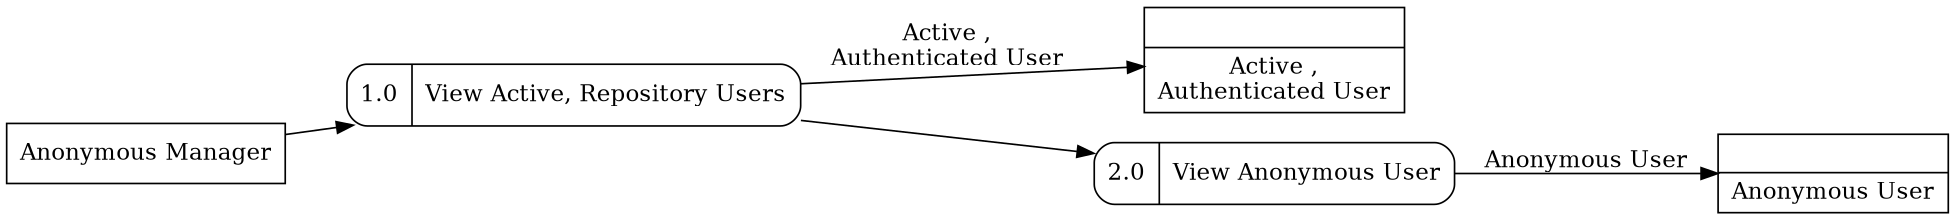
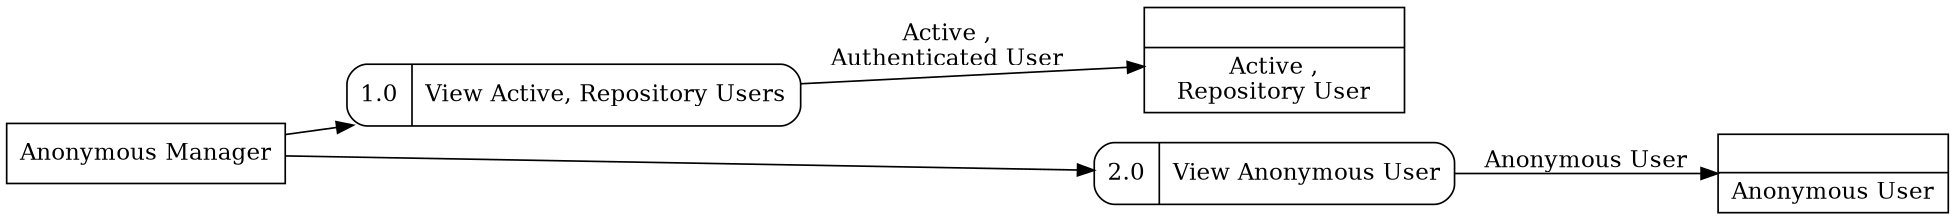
(1274, 92) -> (1274, 92)
(939, 136) -> (682, 163)
